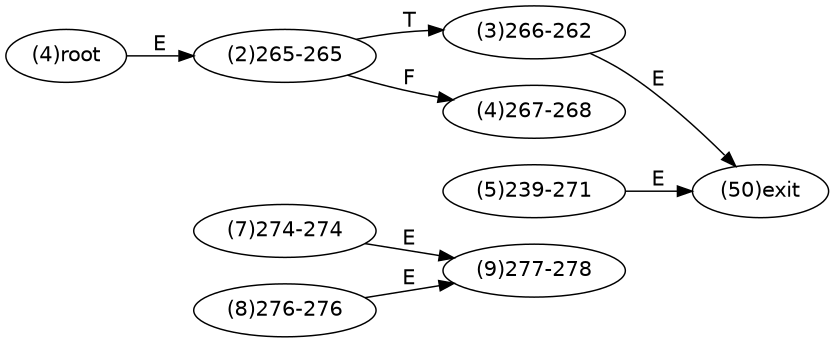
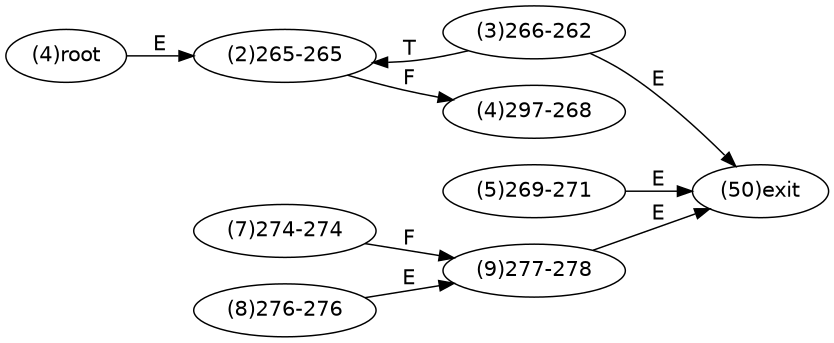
(392, 33) -> (428, 59)
(534, 112) -> (534, 112)
(534, 191) -> (534, 191)
none -> (644, 232)
(410, 239) -> (410, 239)
